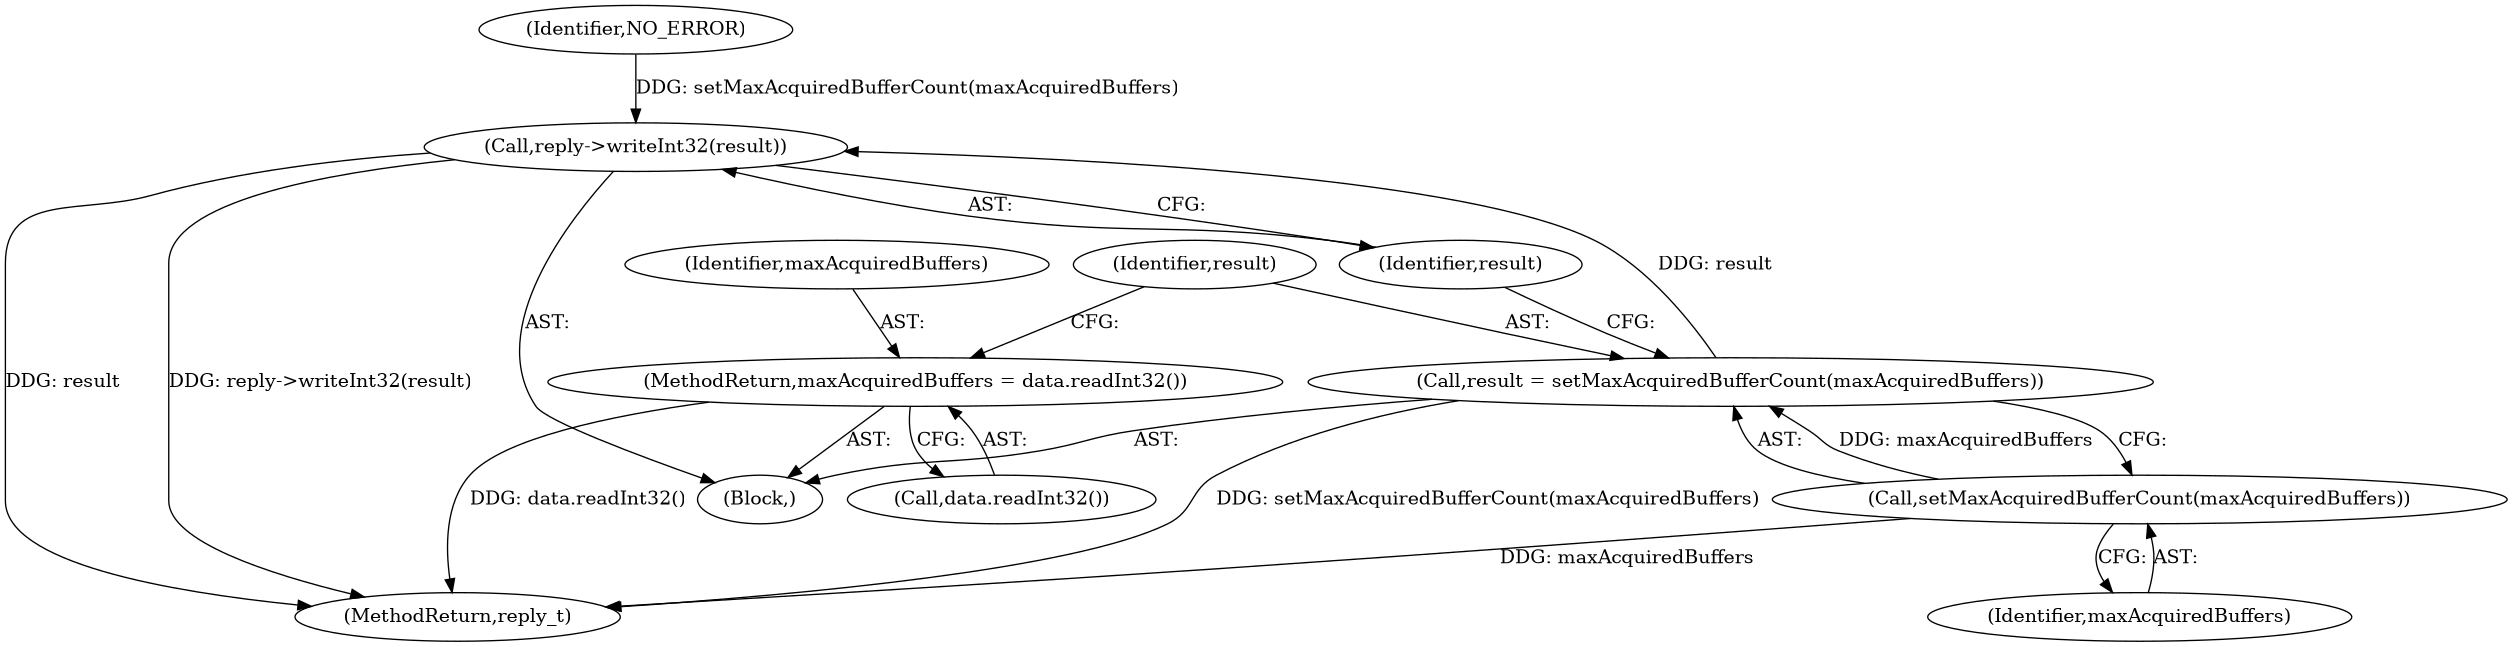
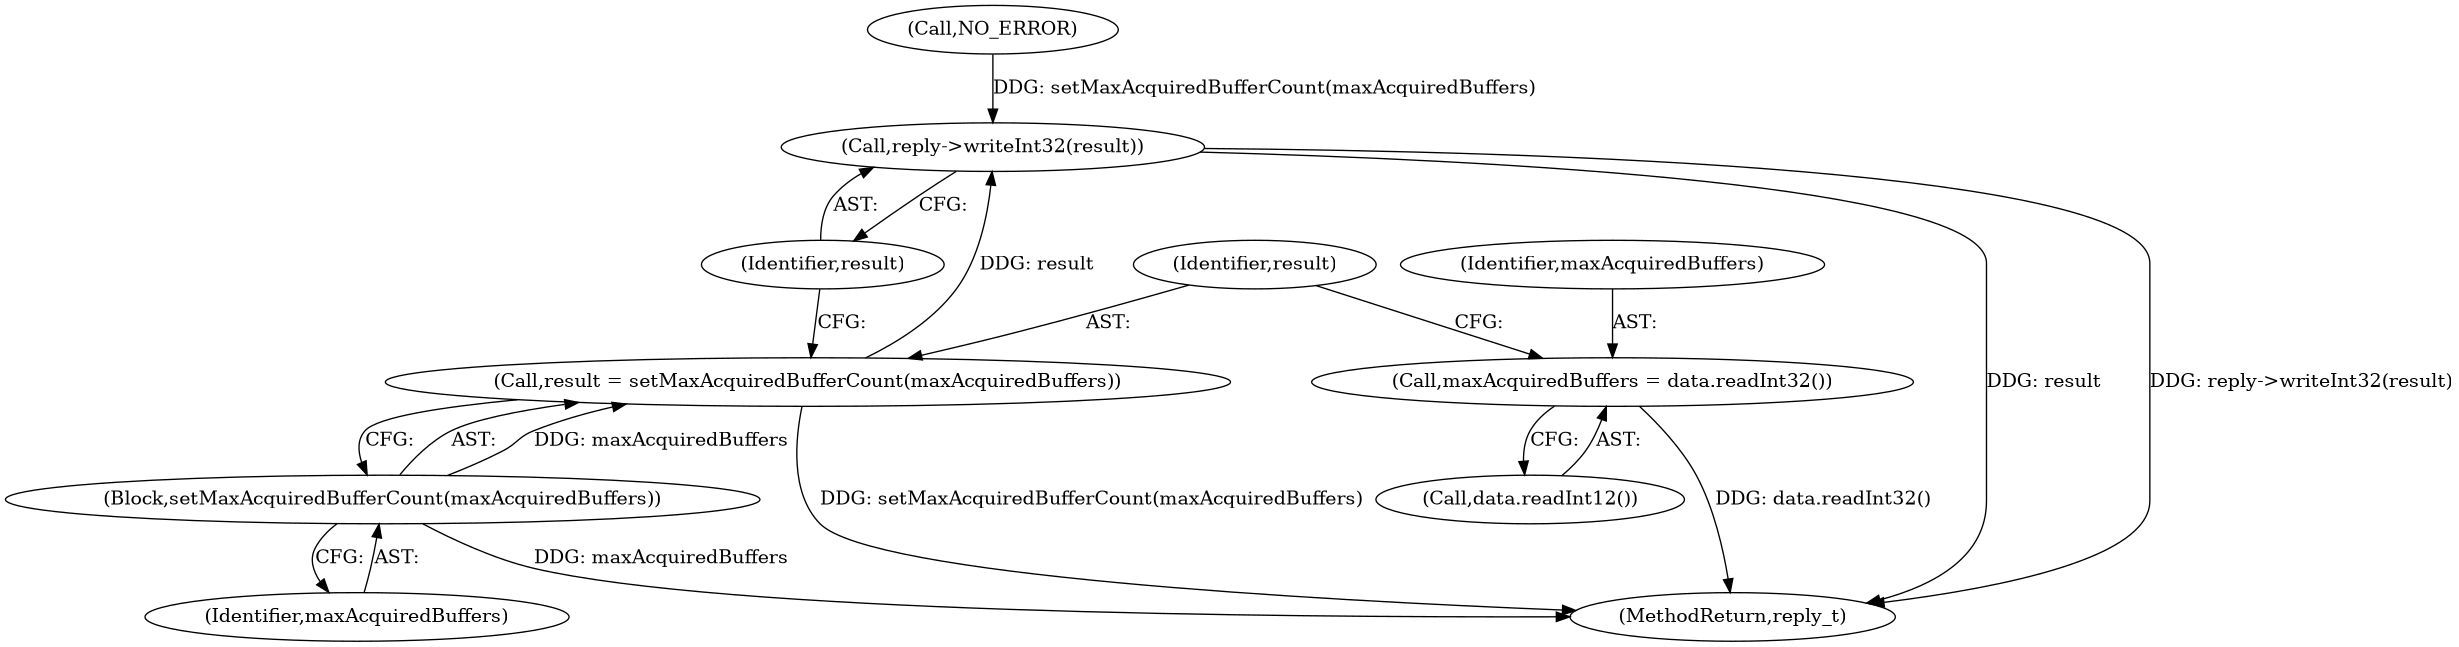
(636, 30) -> (993, 30)
(915, 382) -> (1613, 382)
(760, 500) -> none
(1002, 500) -> (1530, 500)
(2140, 500) -> (383, 500)
